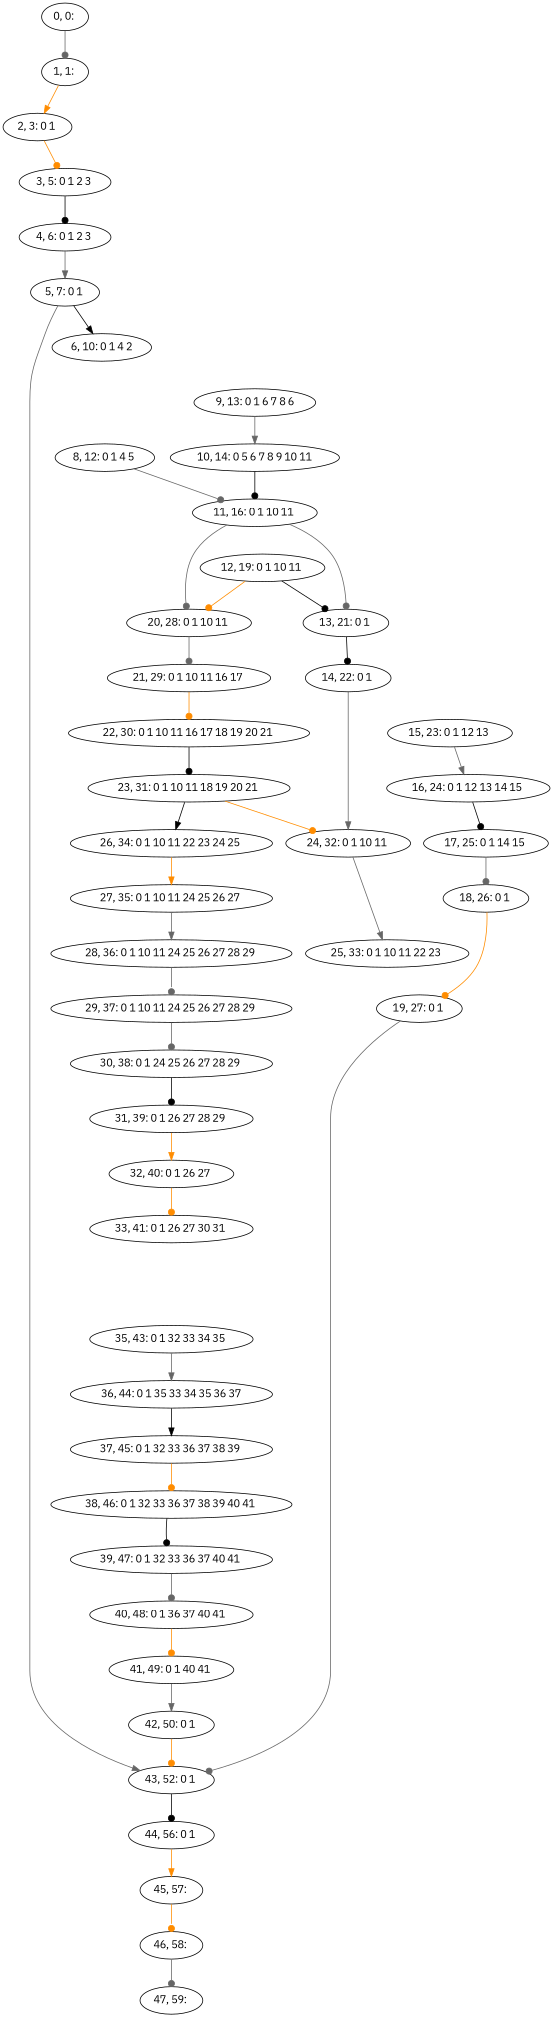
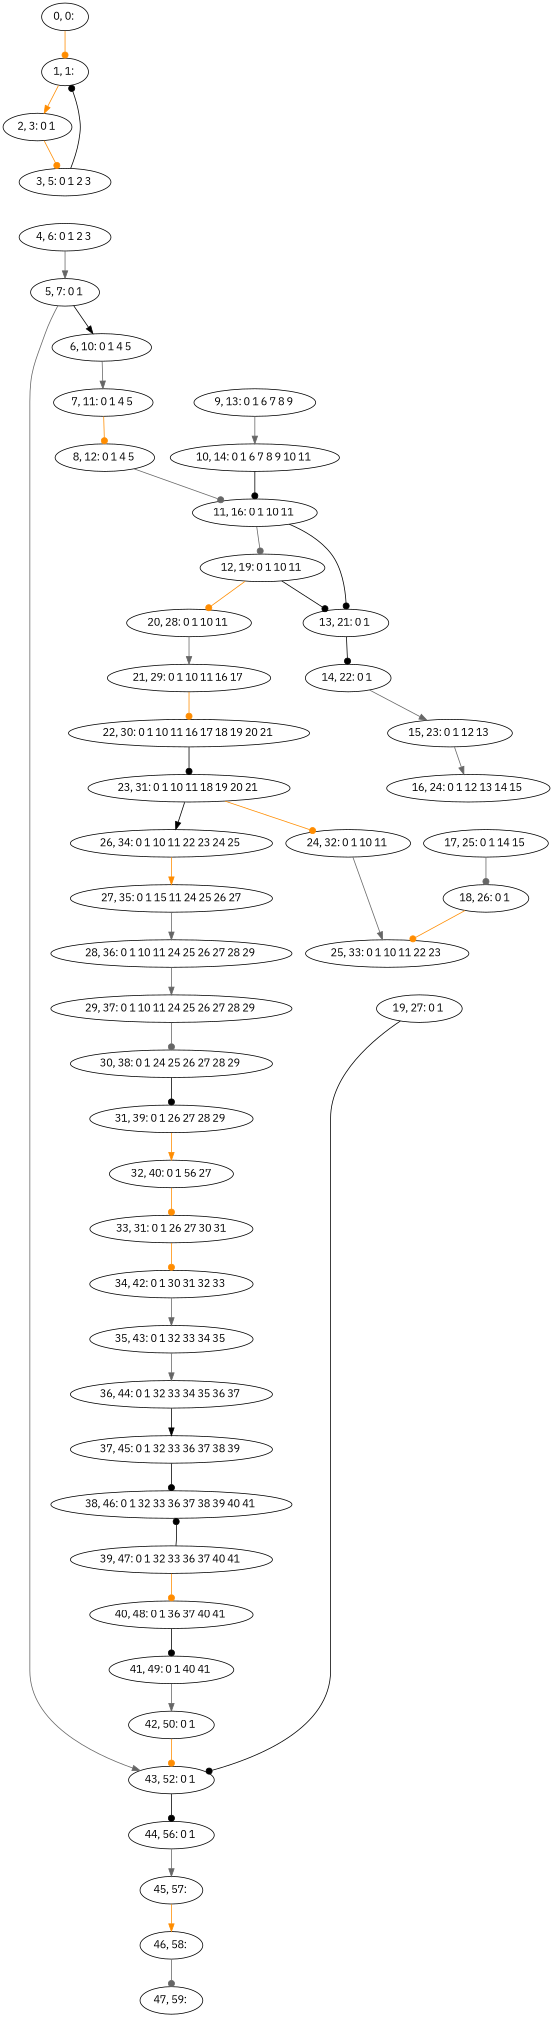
(65, 41) -> (65, 41)
(65, 207) -> (80, 130)
(102, 347) -> (102, 347)
none -> (103, 403)
(255, 403) -> (255, 403)
(255, 458) -> (255, 458)
(331, 554) -> (331, 554)
(192, 557) -> (258, 537)
(189, 648) -> (189, 648)
(348, 757) -> (395, 703)
(476, 813) -> none
(171, 898) -> (171, 898)
(480, 959) -> (440, 924)
(171, 977) -> (171, 977)
(171, 1174) -> (171, 1174)
(171, 1229) -> (171, 1229)
none -> (171, 1284)
(171, 1394) -> (171, 1394)
(331, 1415) -> (331, 1415)
(171, 1474) -> (171, 1474)
(166, 1529) -> (177, 1535)
(171, 1584) -> (171, 1584)
(171, 1639) -> (171, 1639)
(171, 1859) -> (171, 1859)
(171, 1914) -> (171, 1914)
